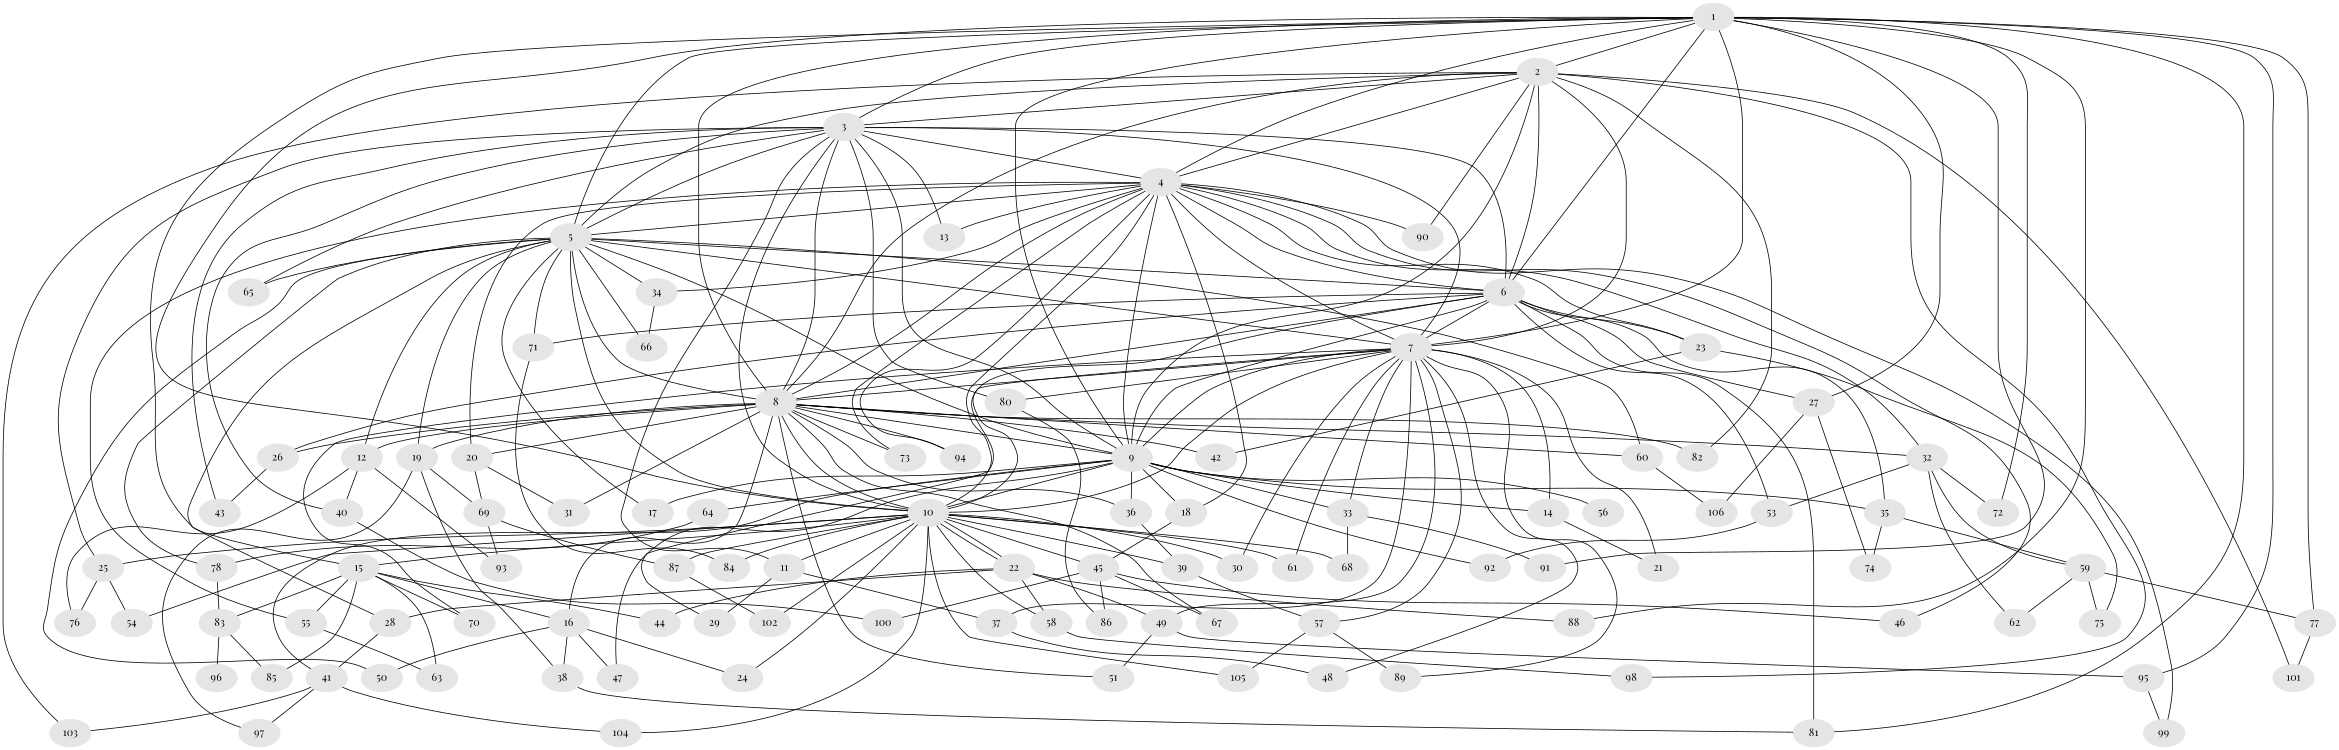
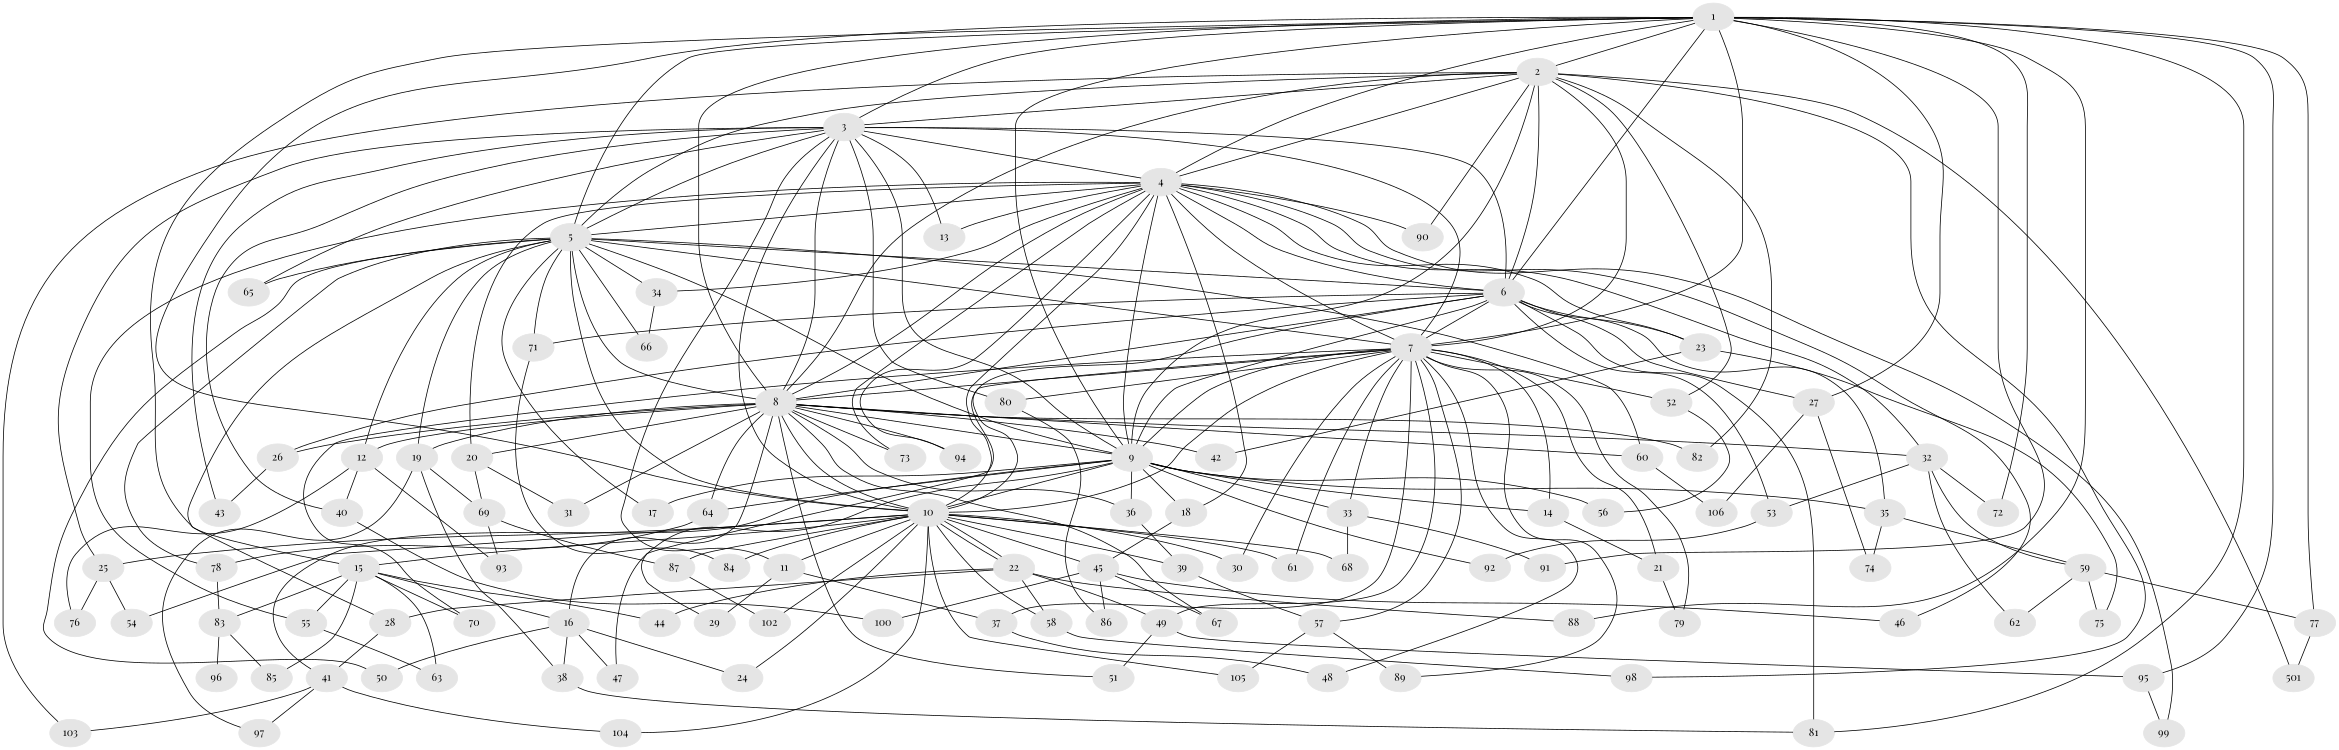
none -> (1671, 403)
none -> (731, 452)
none -> (1680, 623)
(2294, 678) -> (2294, 678)
